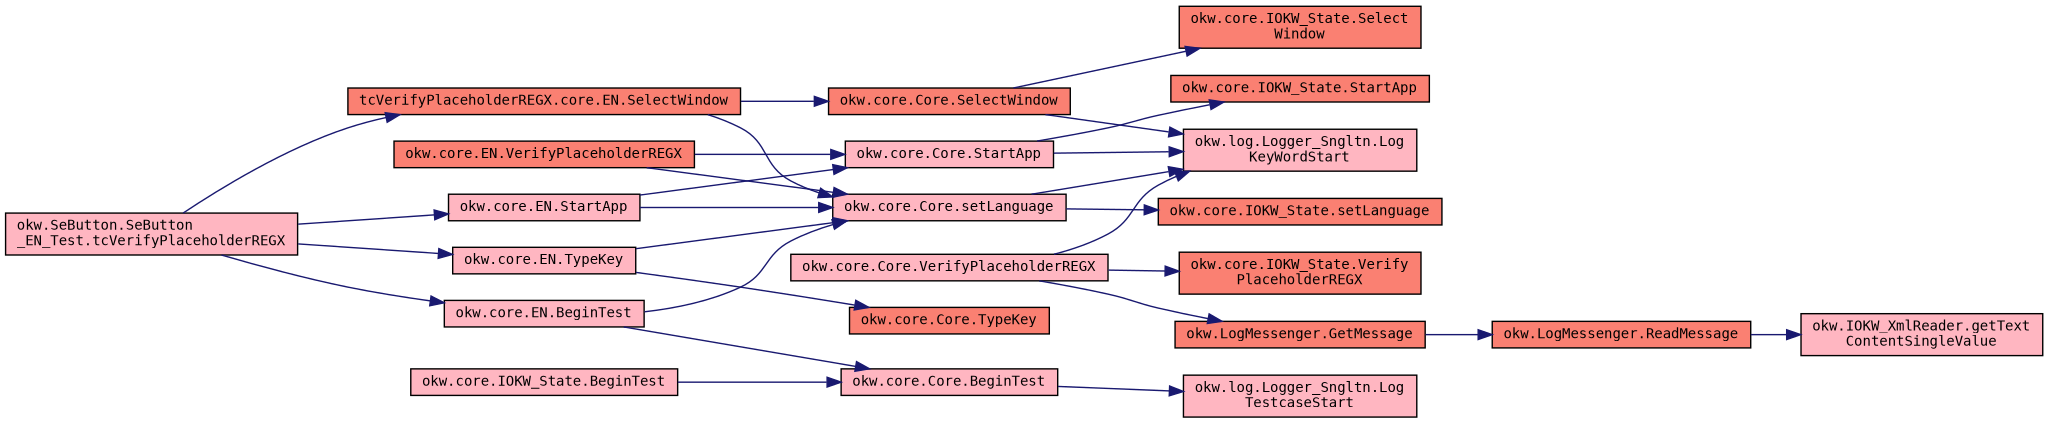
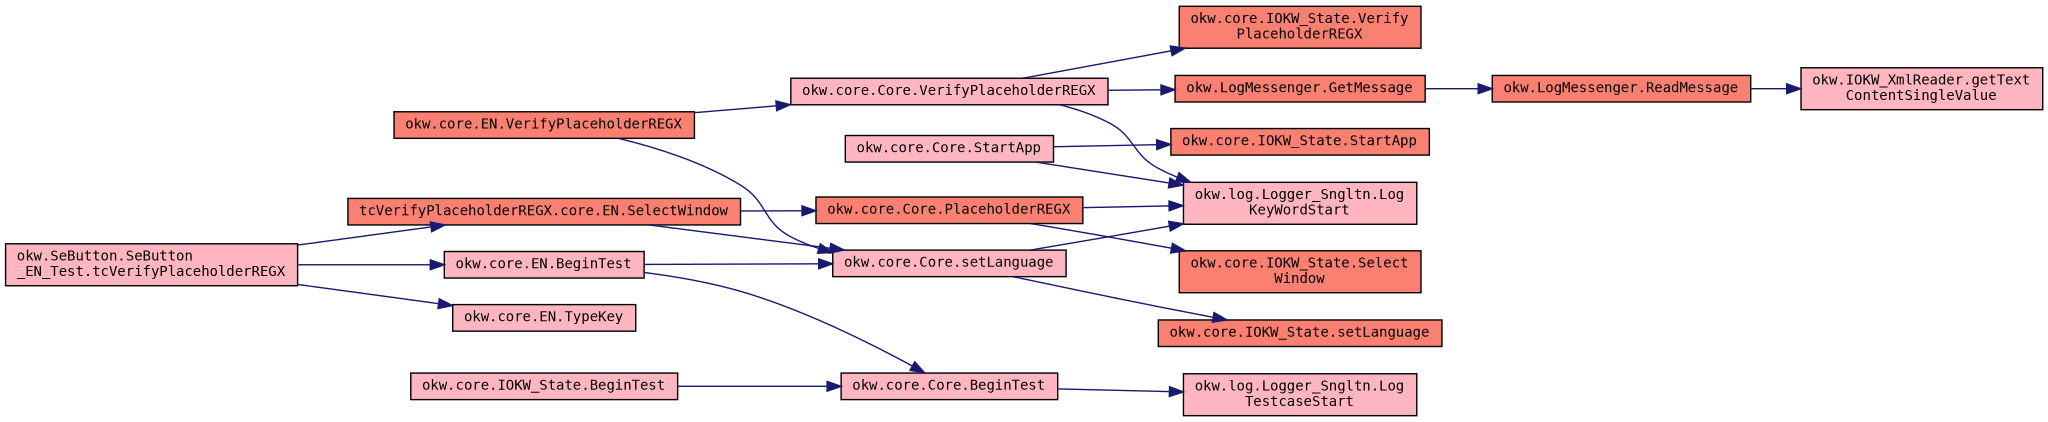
(949, 101) -> (949, 210)
(756, 154) -> (736, 109)
(544, 207) -> none
(735, 236) -> none
(949, 321) -> none
